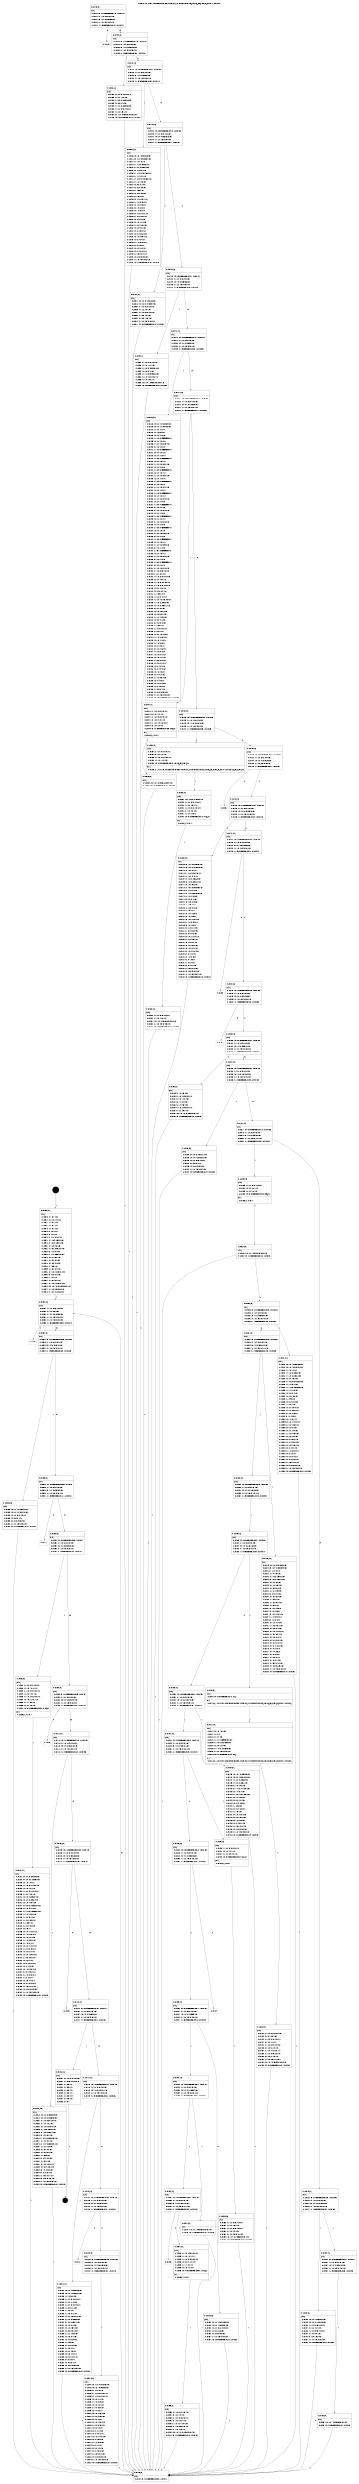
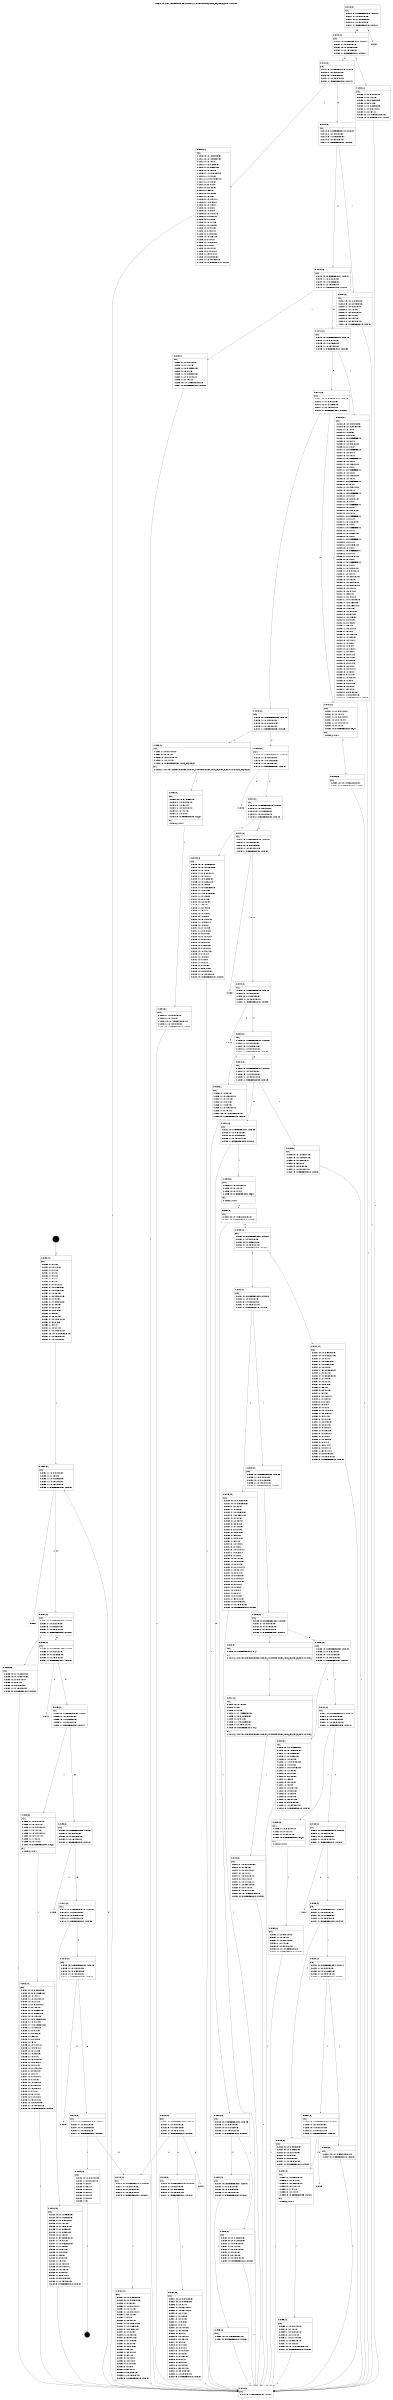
(101, 2143) -> (155, 2155)
